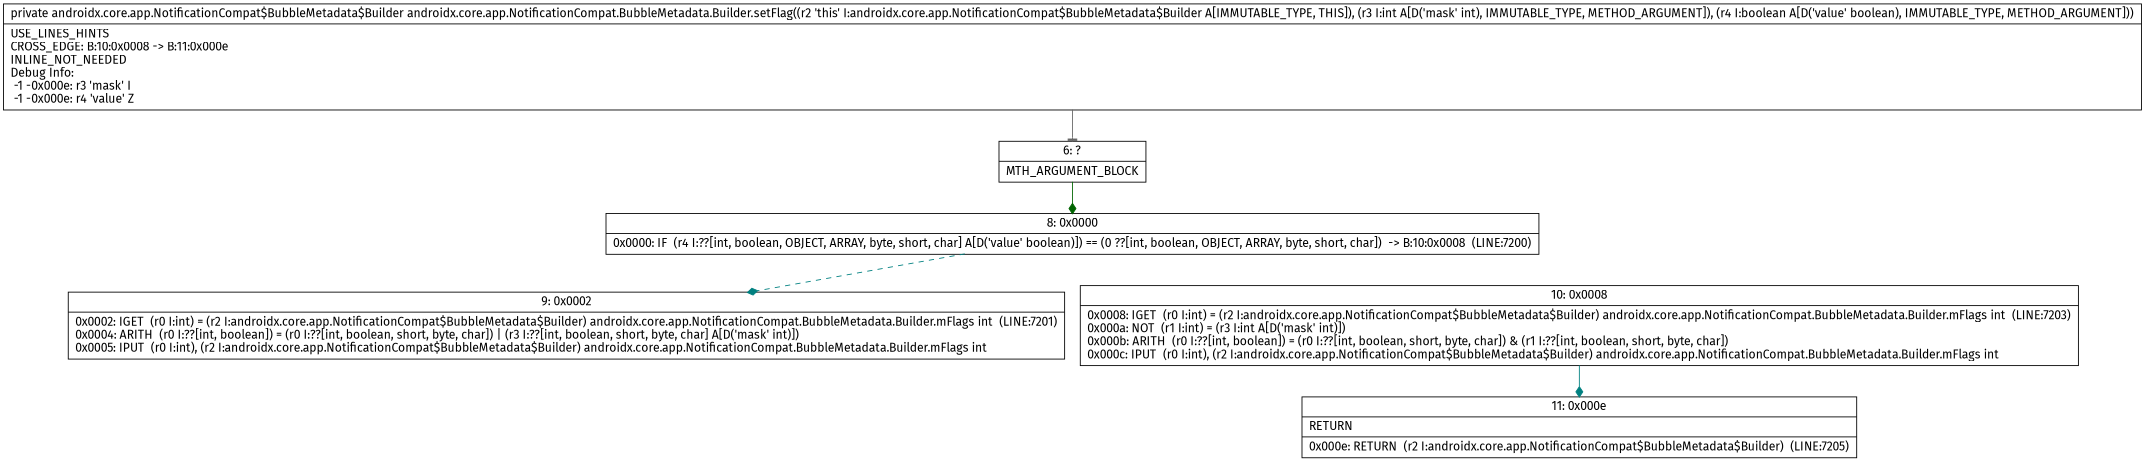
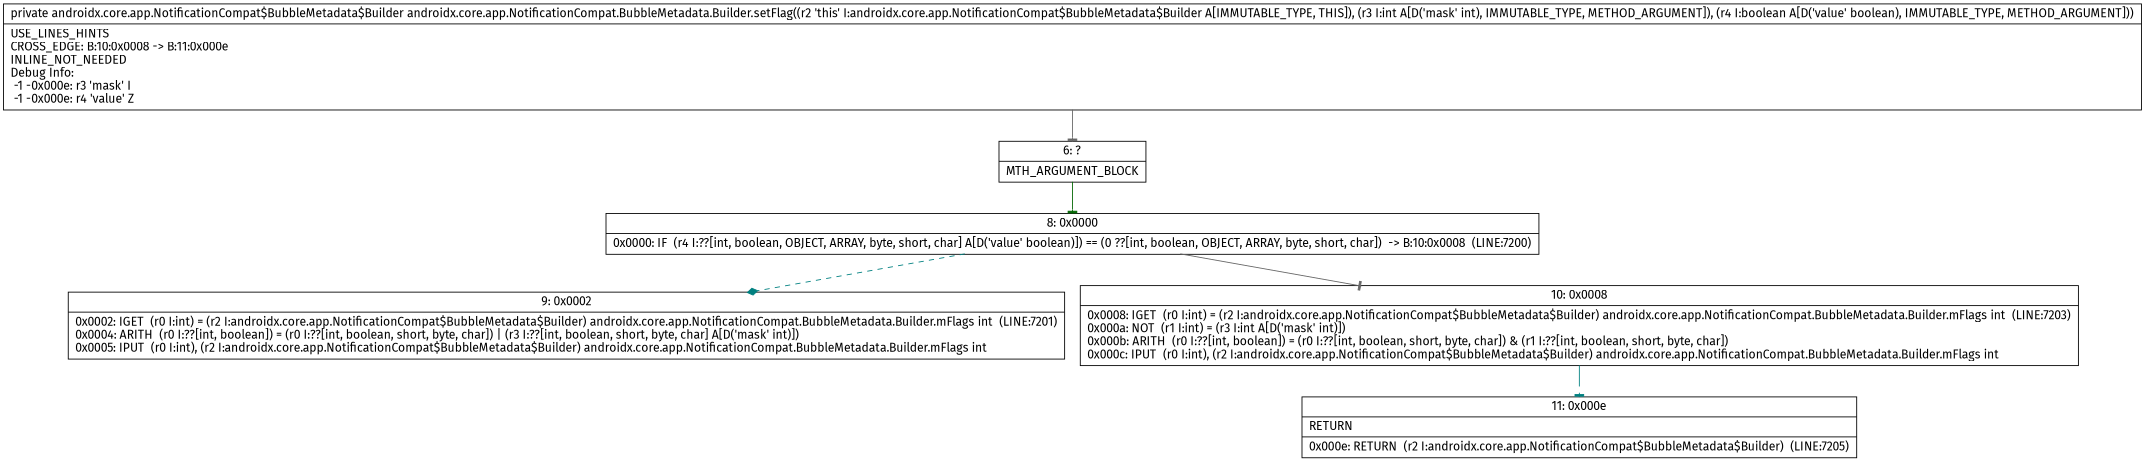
(1072, 196) -> (1072, 196)
none -> (1269, 270)
(1579, 376) -> (1579, 376)
